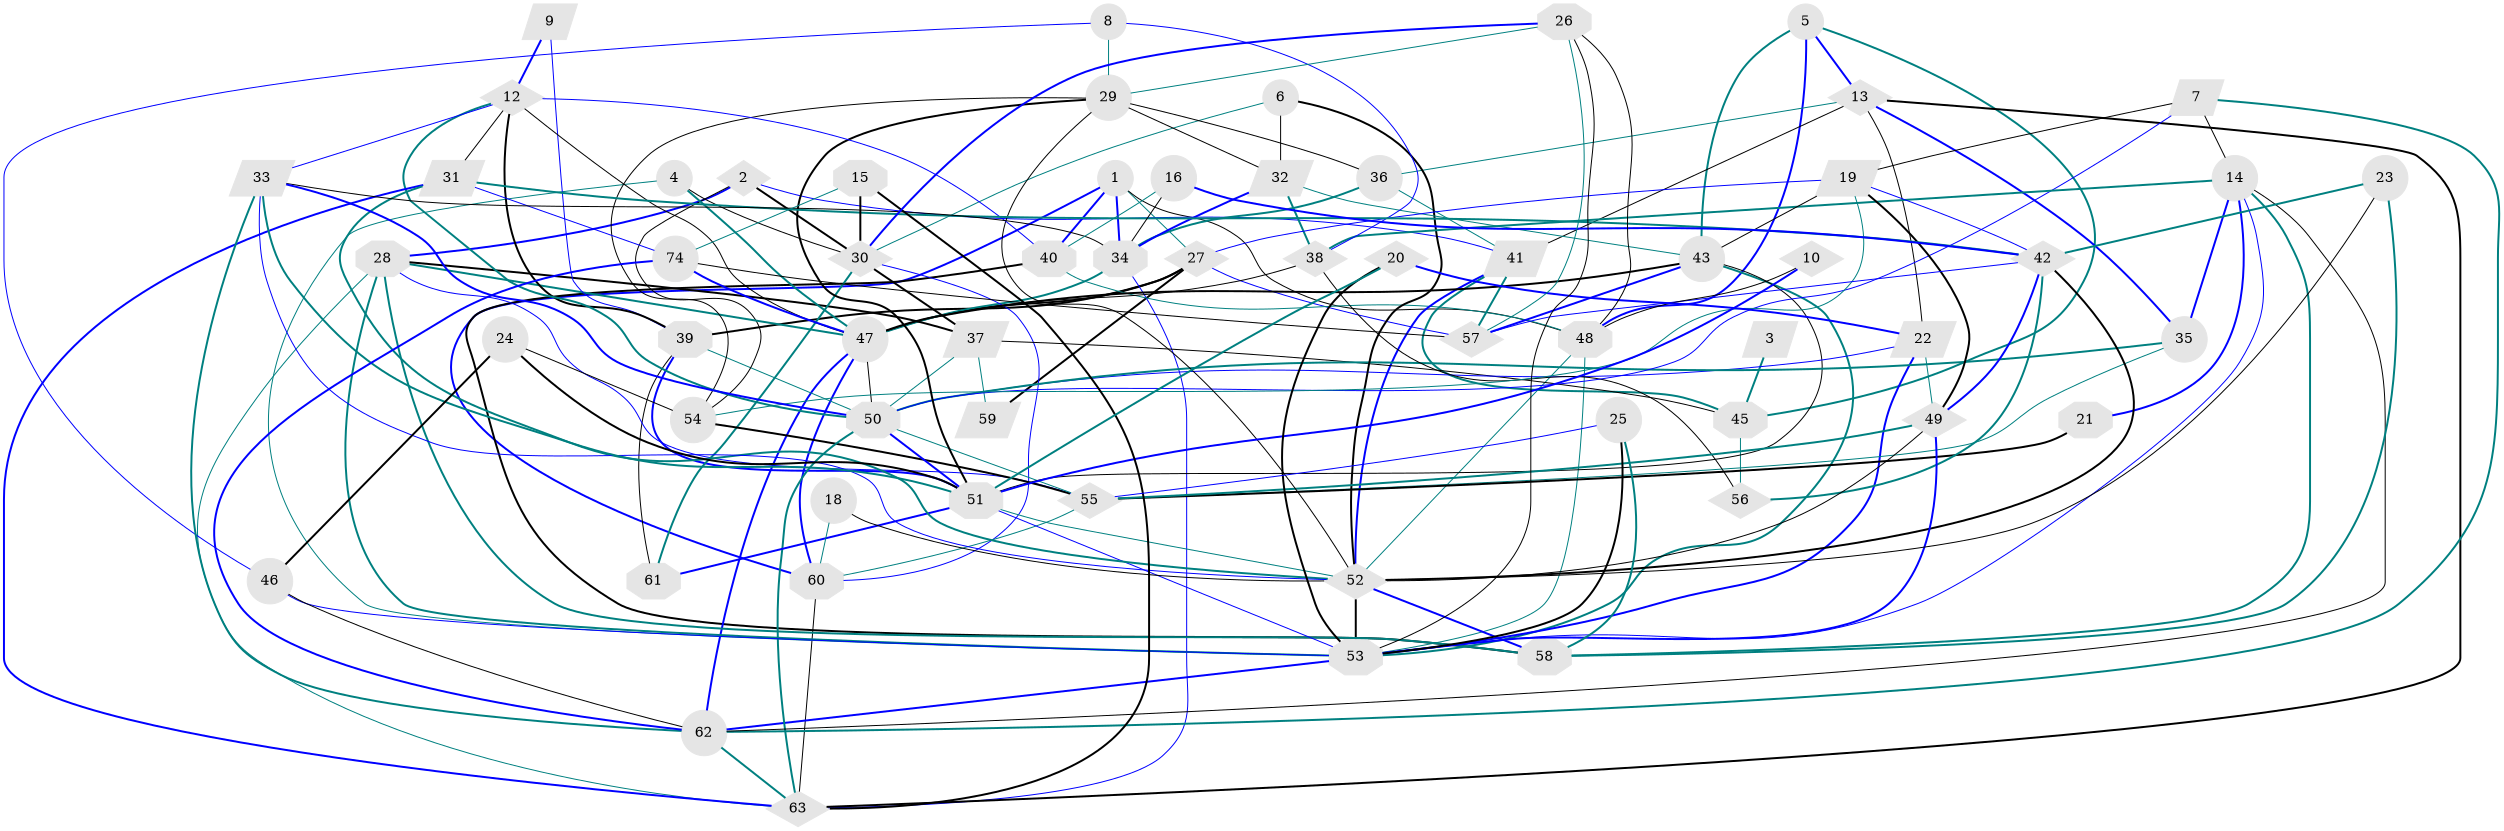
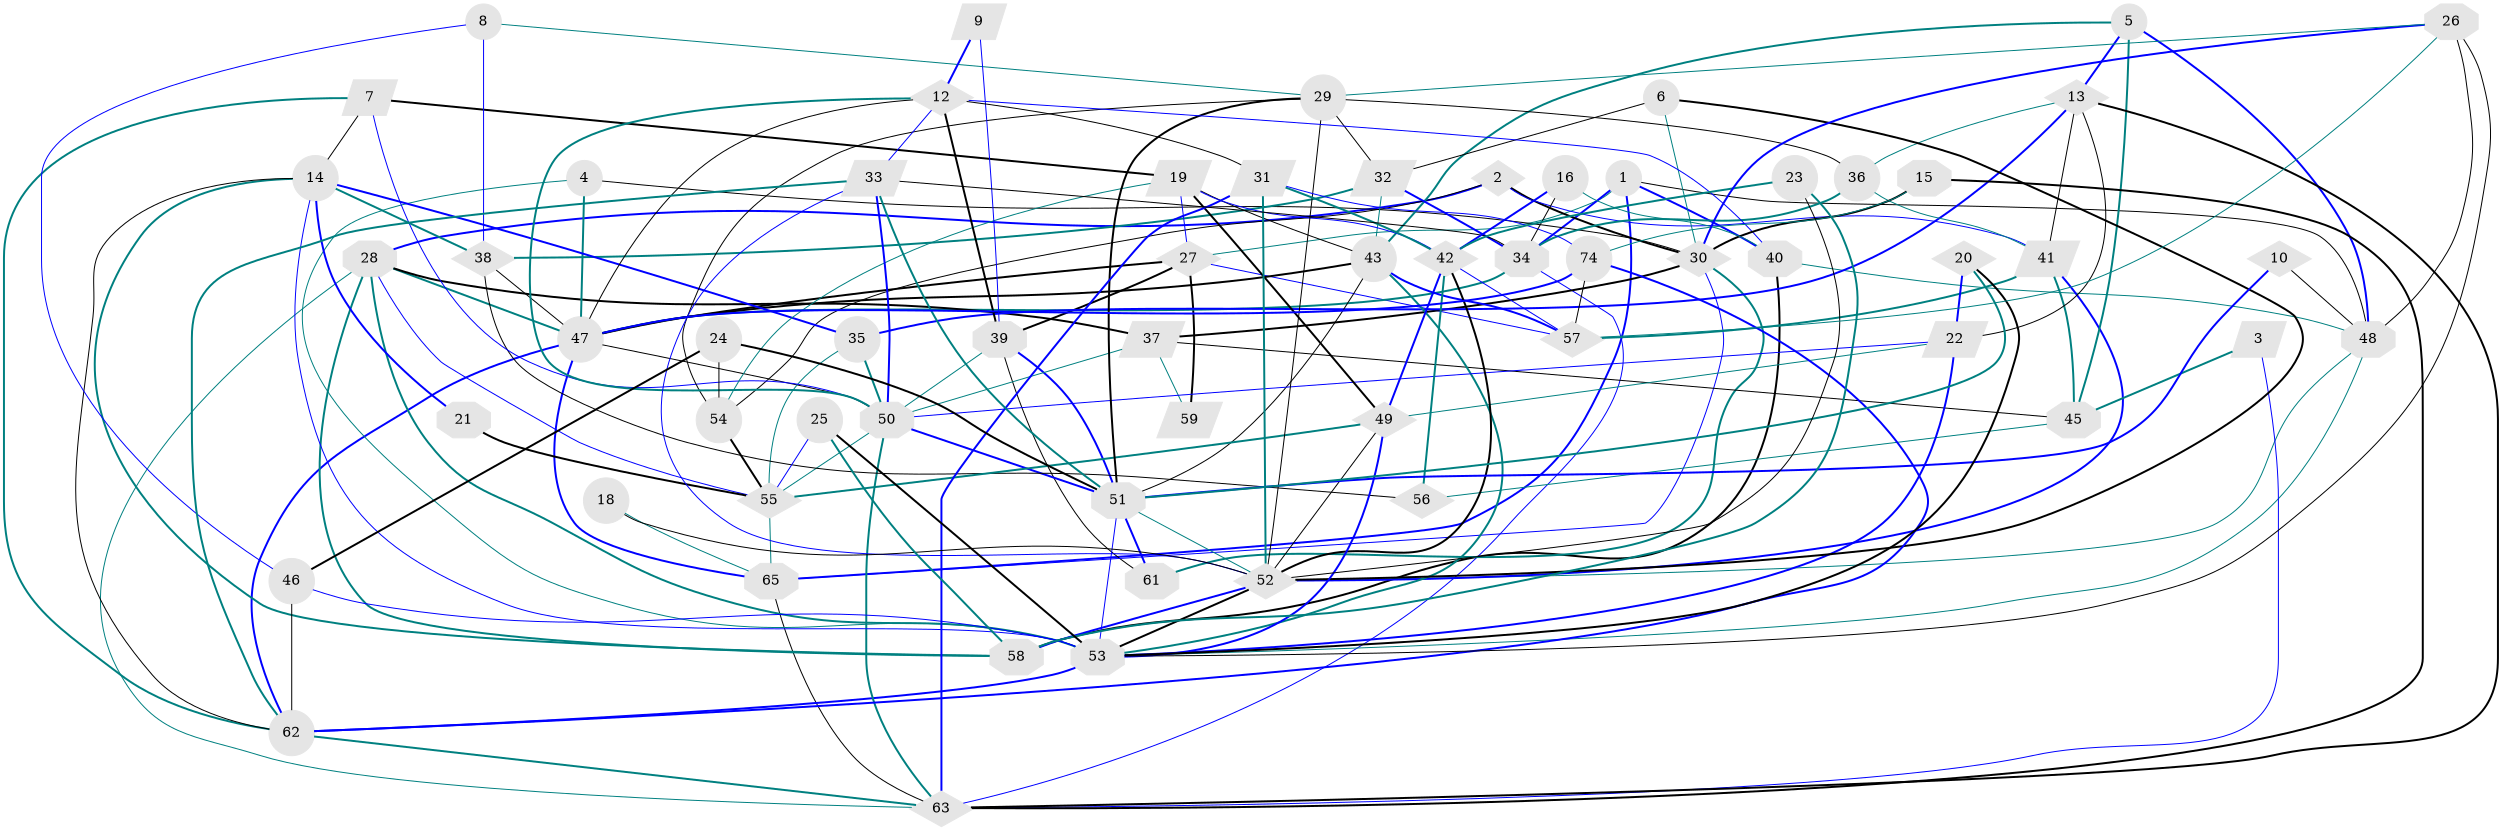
(2017, 136) -> (772, 138)
(817, 581) -> (771, 581)
none -> (1884, 775)
